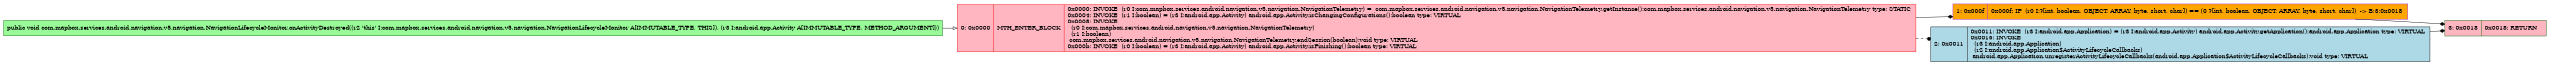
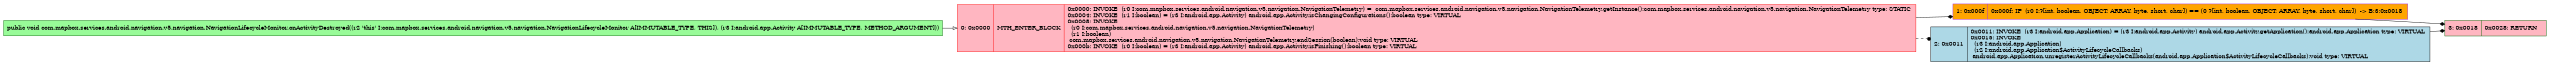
(2514, 28) -> (2514, 28)
